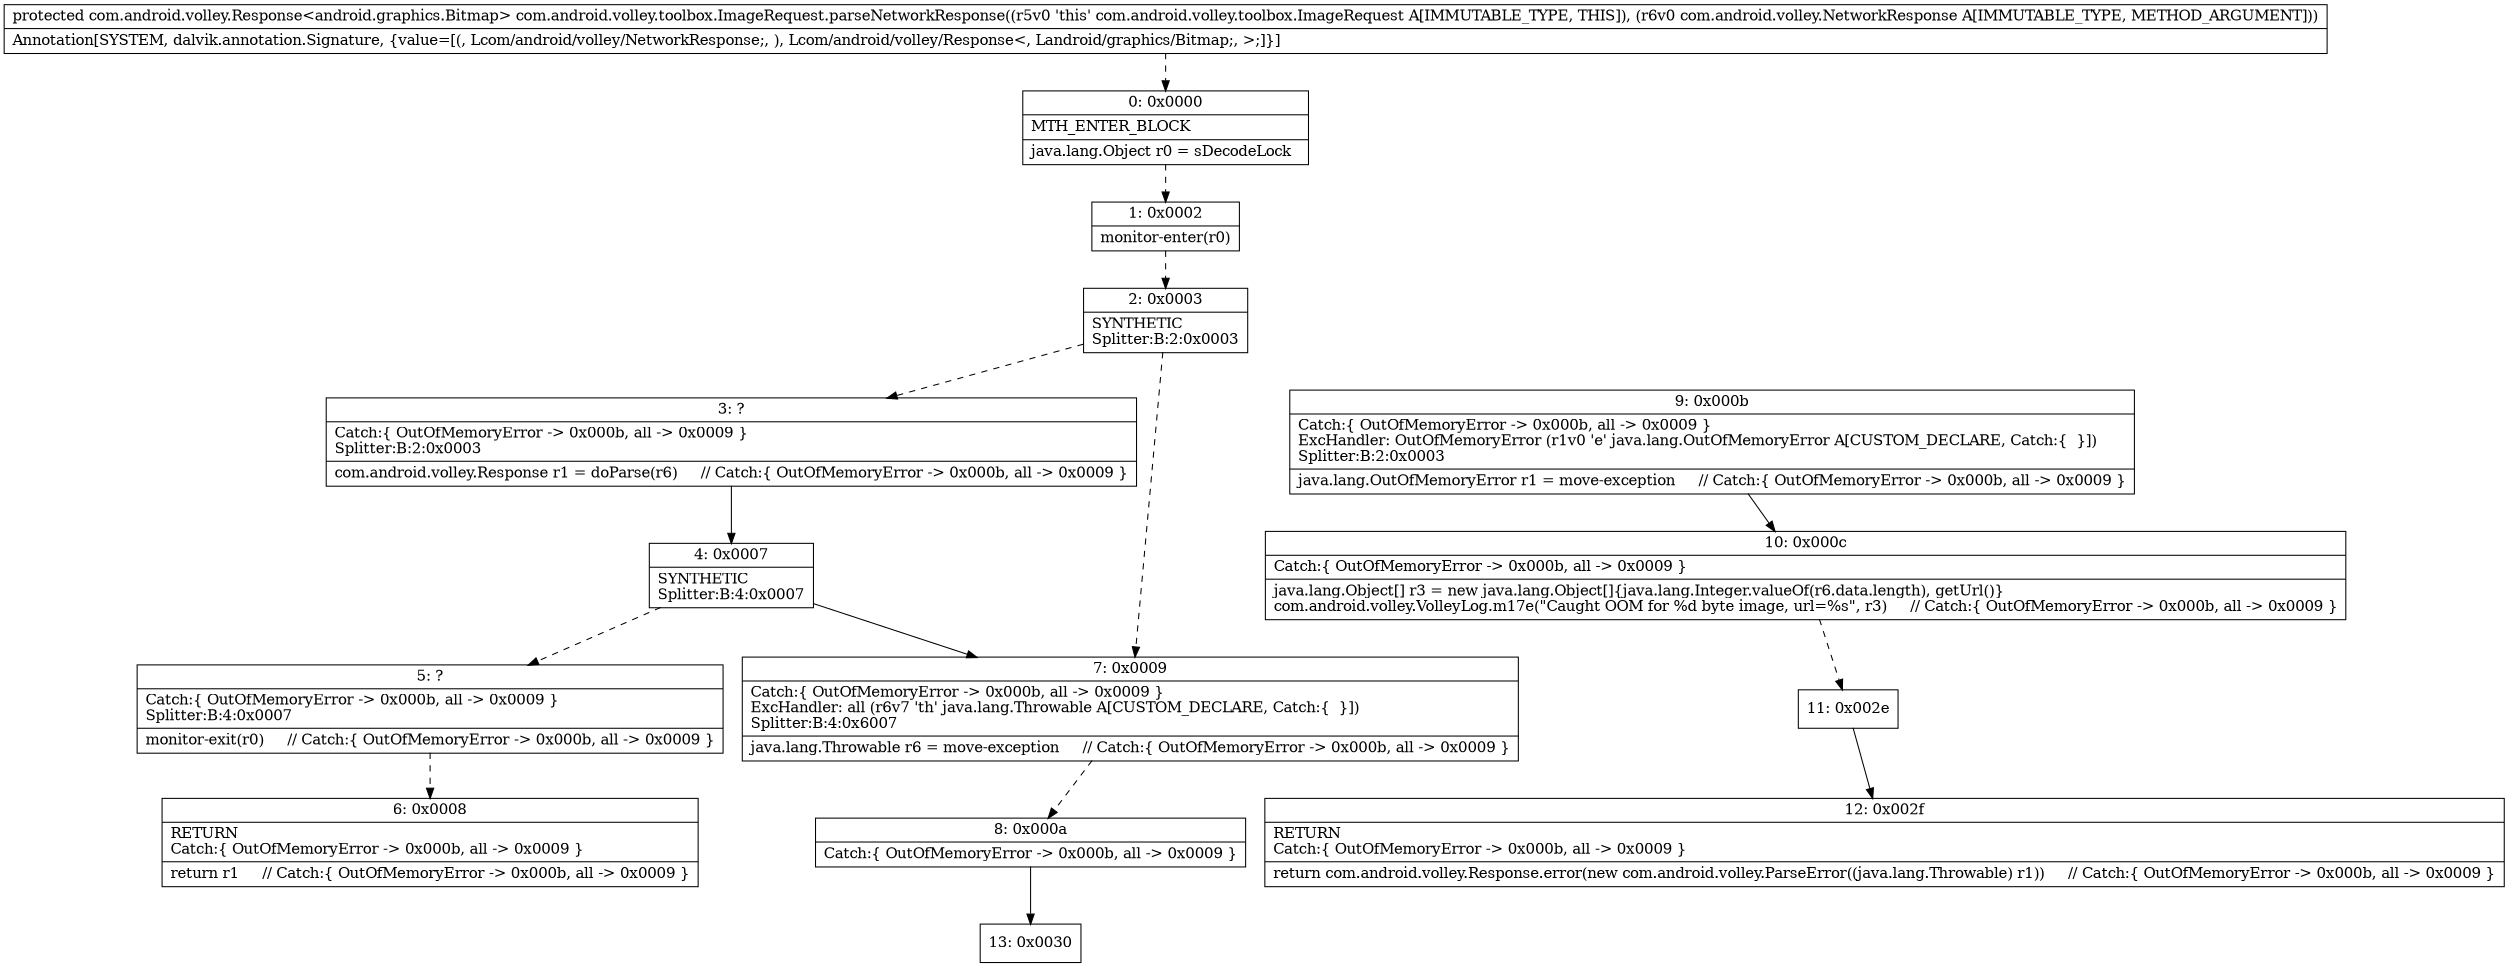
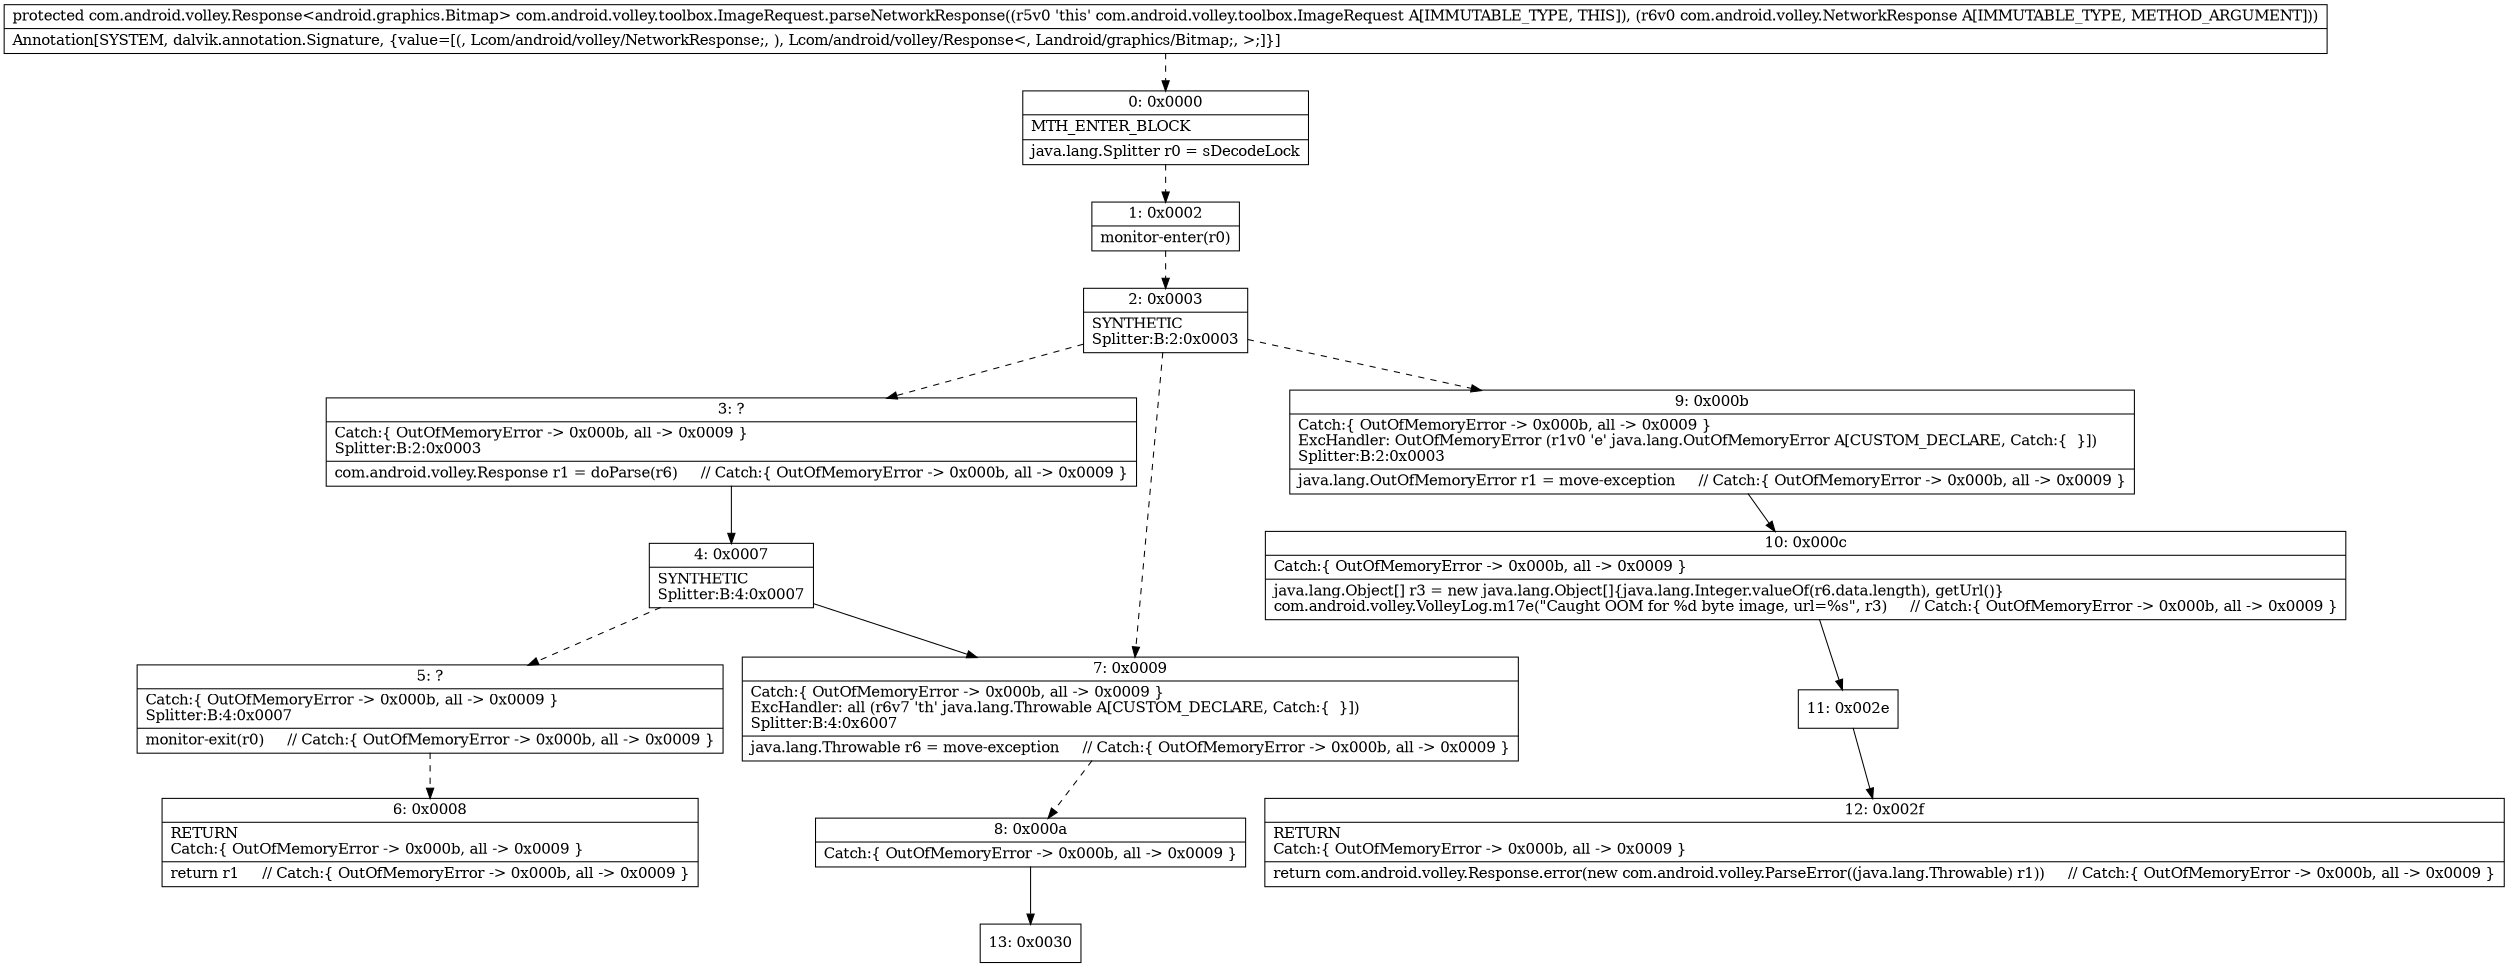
(1161, 152) -> (1166, 152)
none -> (1359, 364)
(1829, 650) -> (1829, 650)
